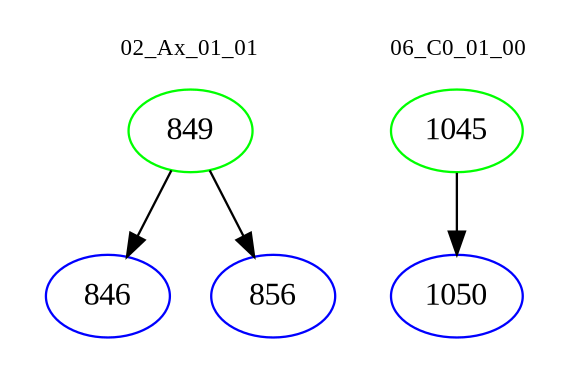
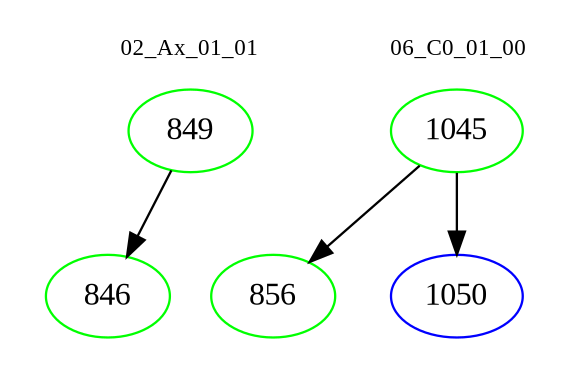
(227, 203) -> (387, 194)
(108, 296) -> (108, 296)
(273, 296) -> (273, 296)
